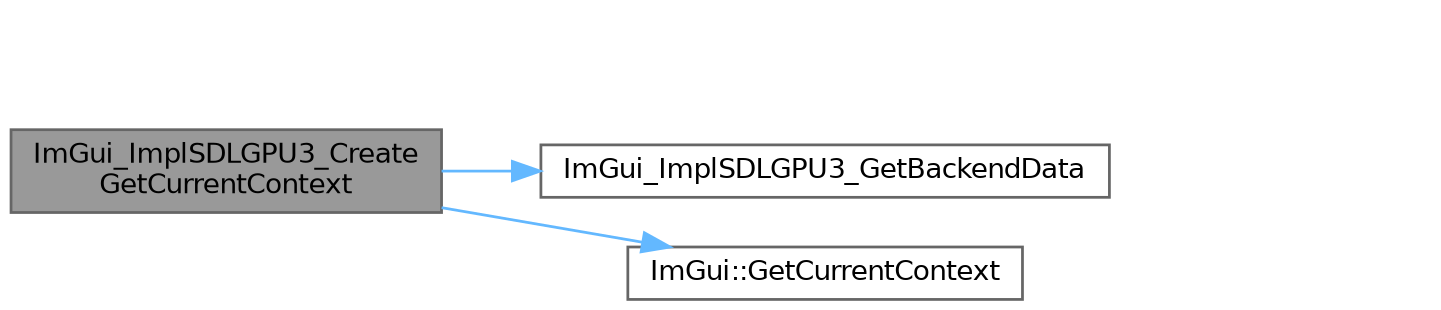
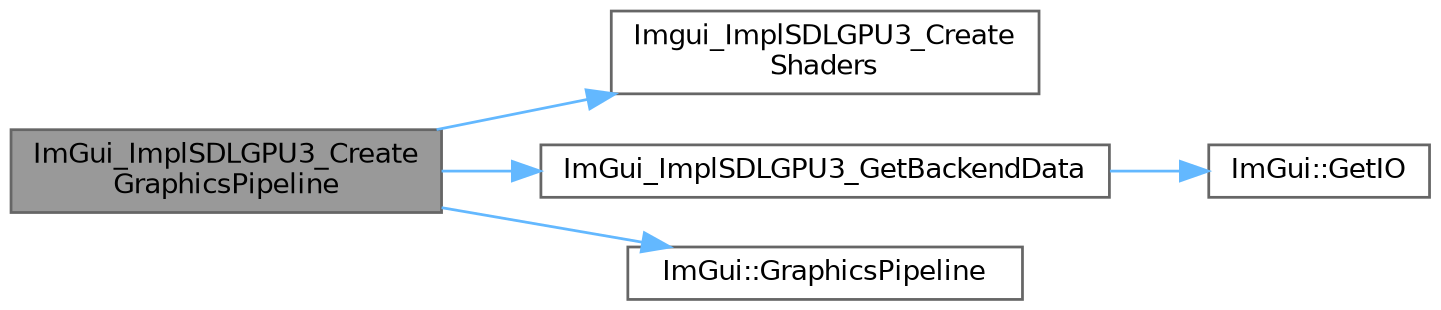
none -> (825, 52)
(226, 171) -> (226, 171)
none -> (1319, 171)
(825, 273) -> (825, 273)
